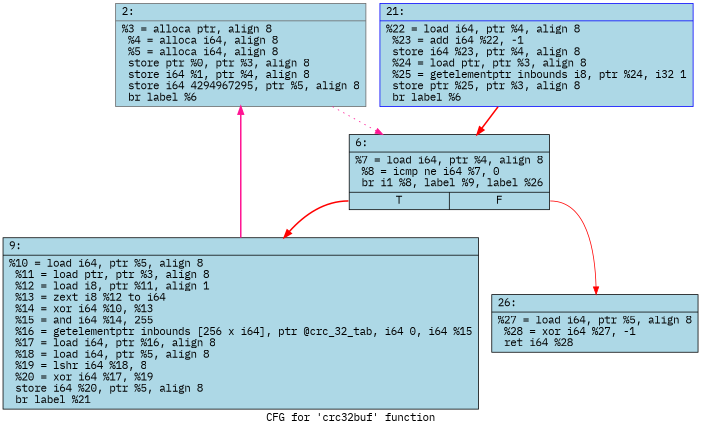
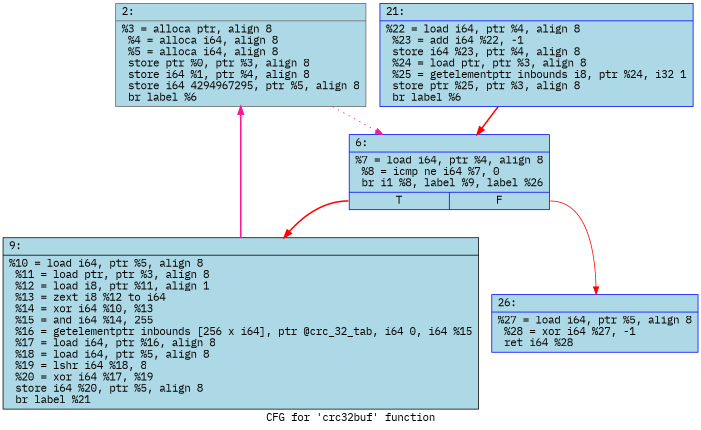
(449, 172) -> (449, 172)
(595, 323) -> (595, 323)
